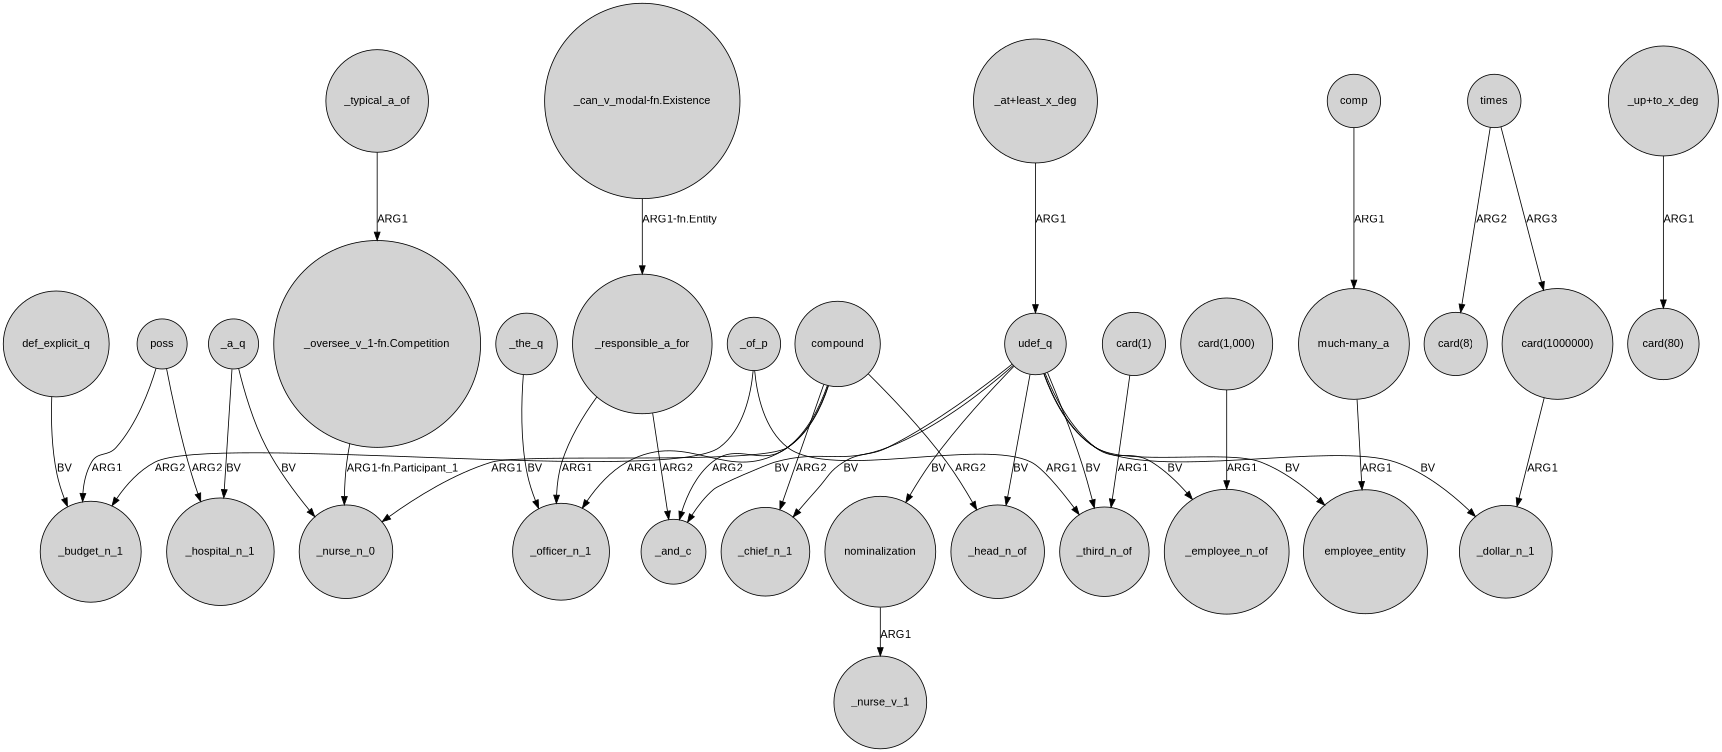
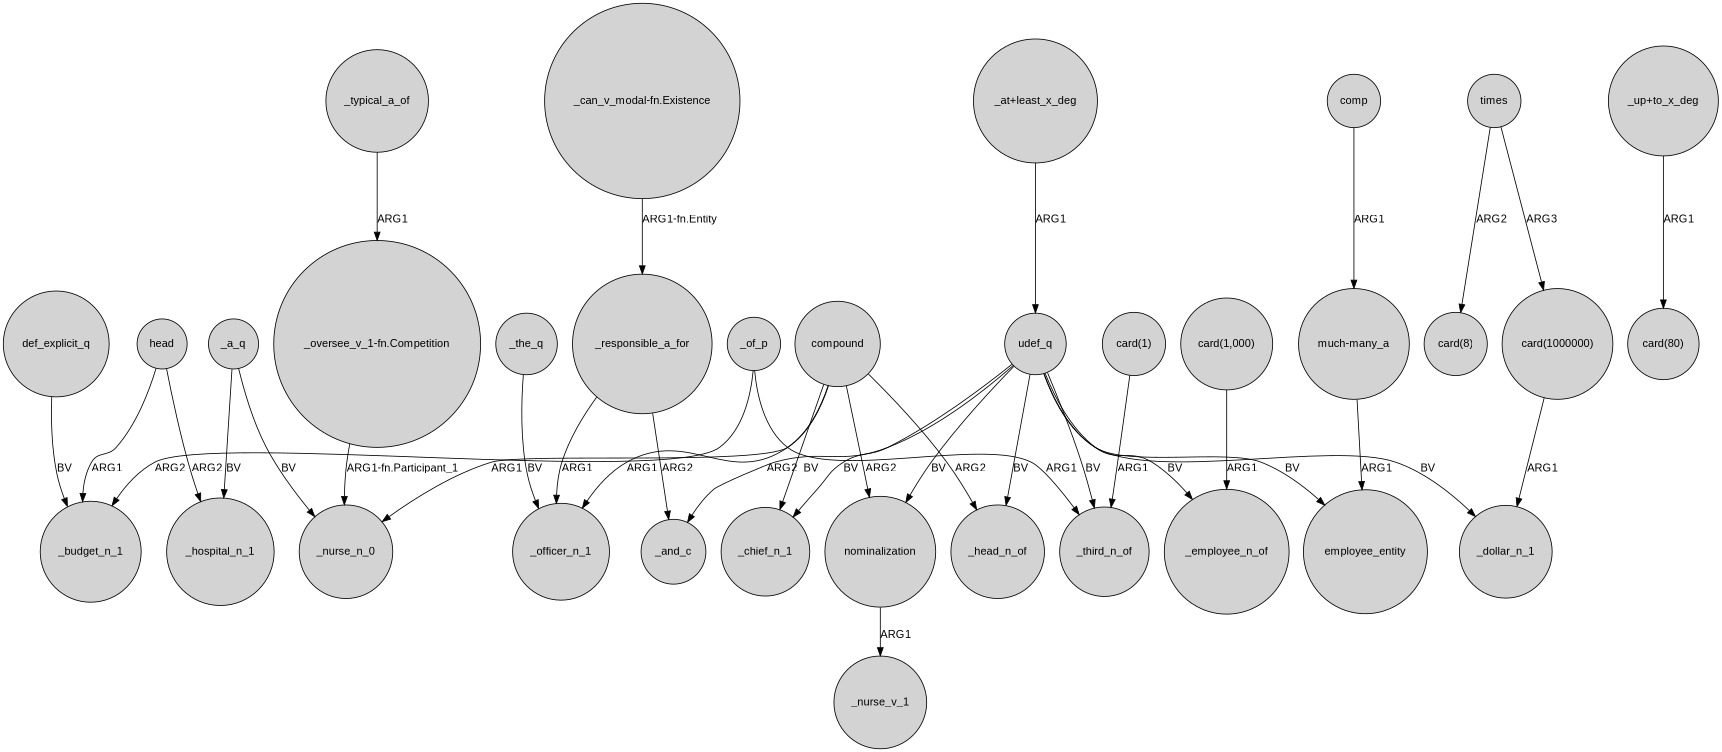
(162, 344) -> (162, 344)
(708, 466) -> (857, 437)
(782, 468) -> (782, 468)
(811, 468) -> (811, 468)
